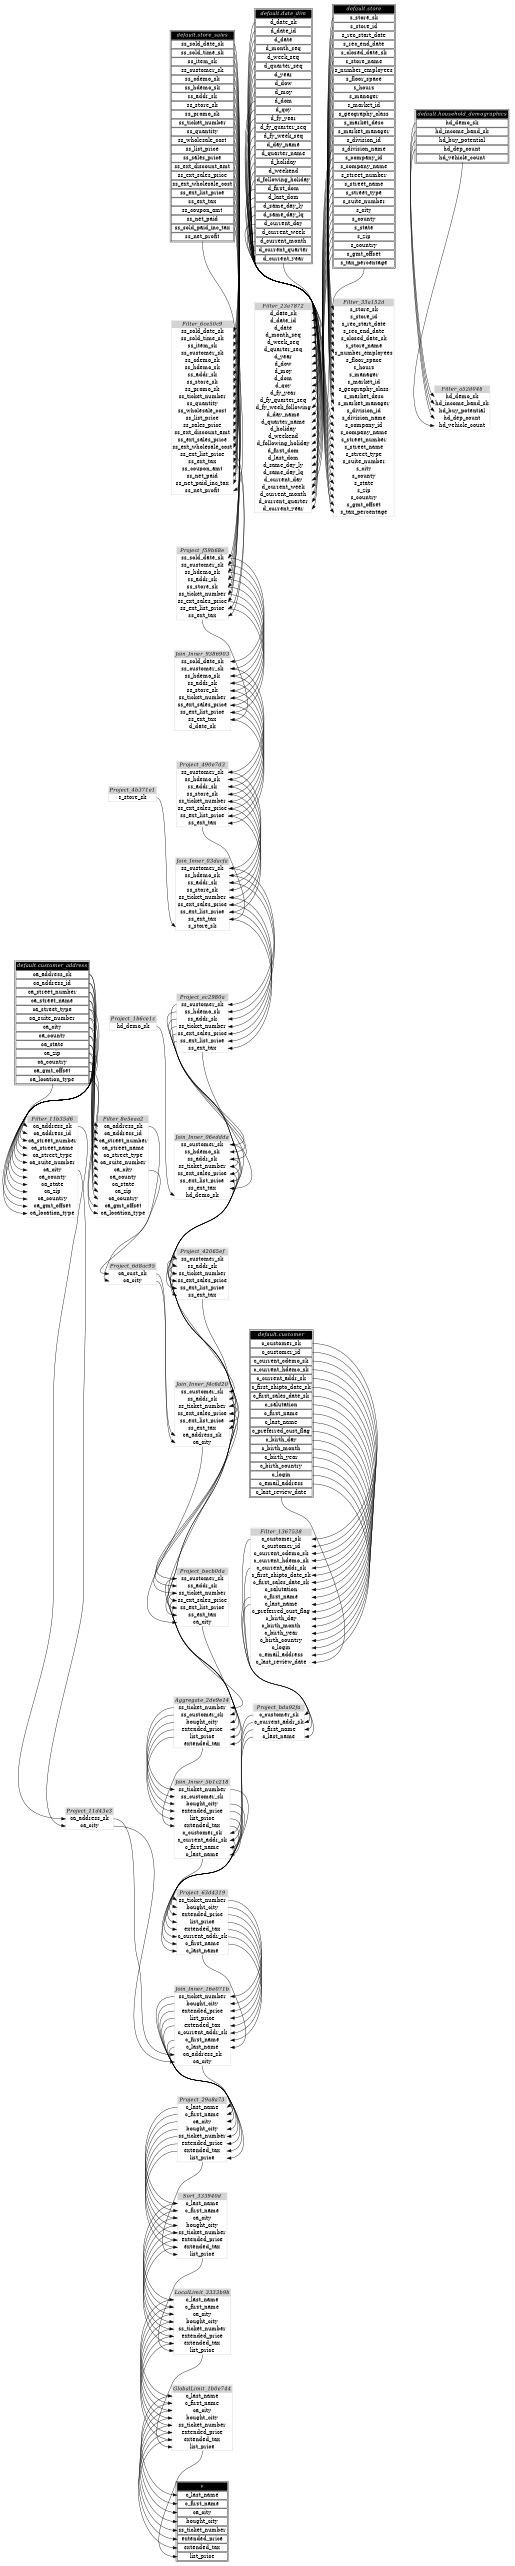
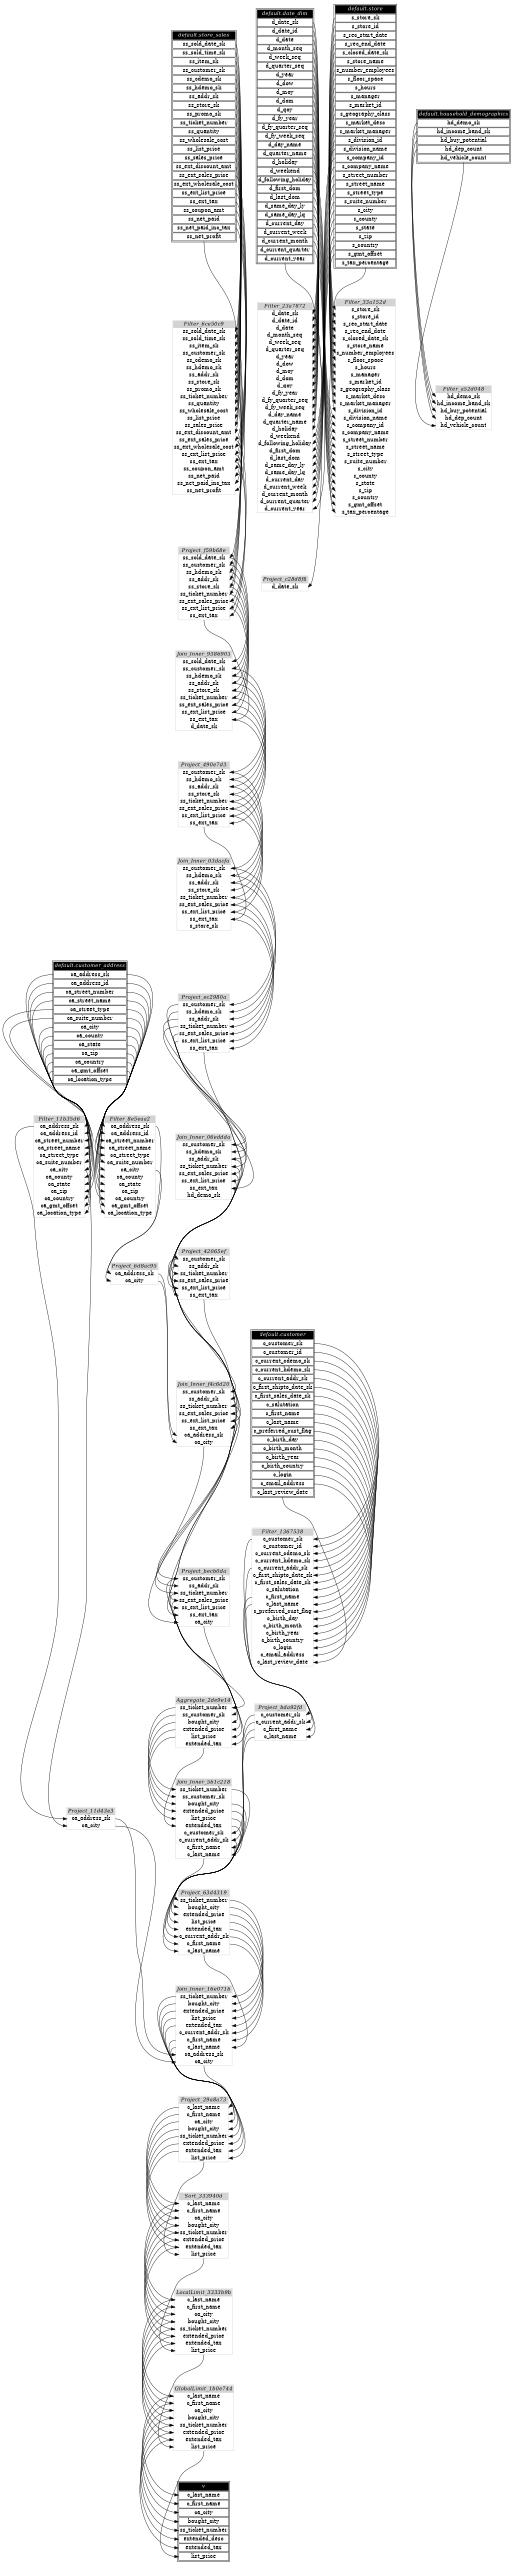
(202, 228) -> (204, 228)
(283, 408) -> (285, 408)
none -> (285, 583)
(132, 794) -> none
(133, 1023) -> none
(133, 1274) -> (134, 1274)
(202, 2539) -> (204, 2539)
